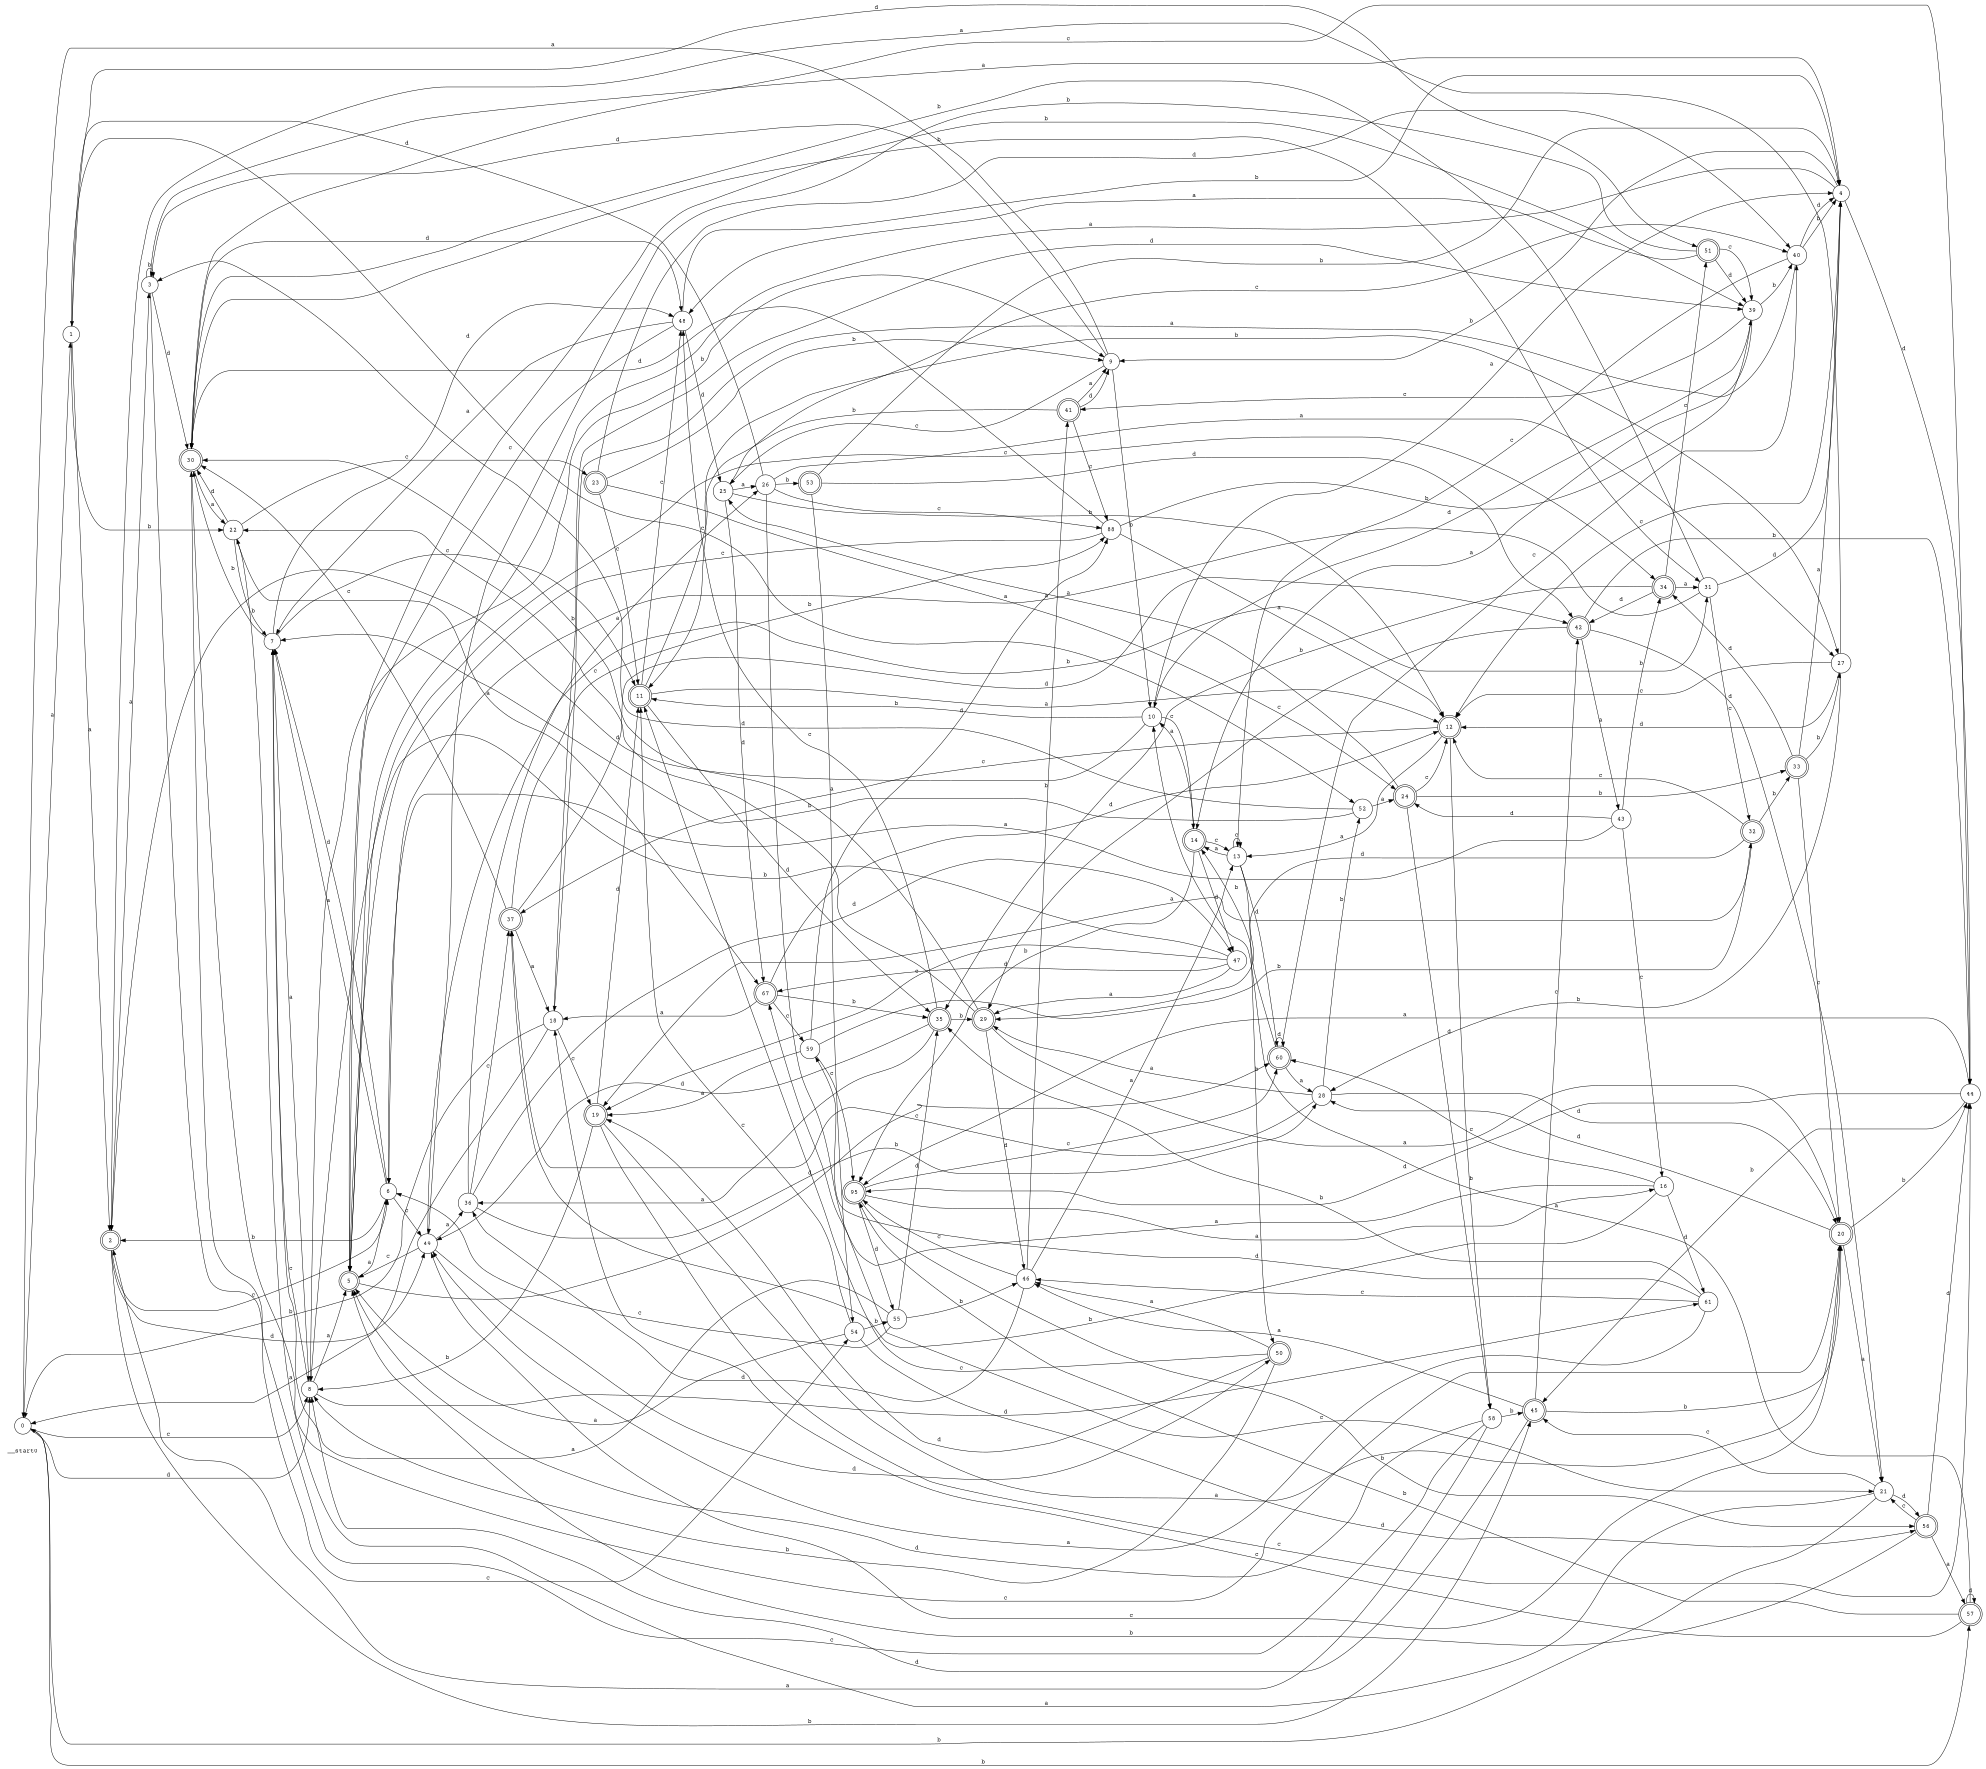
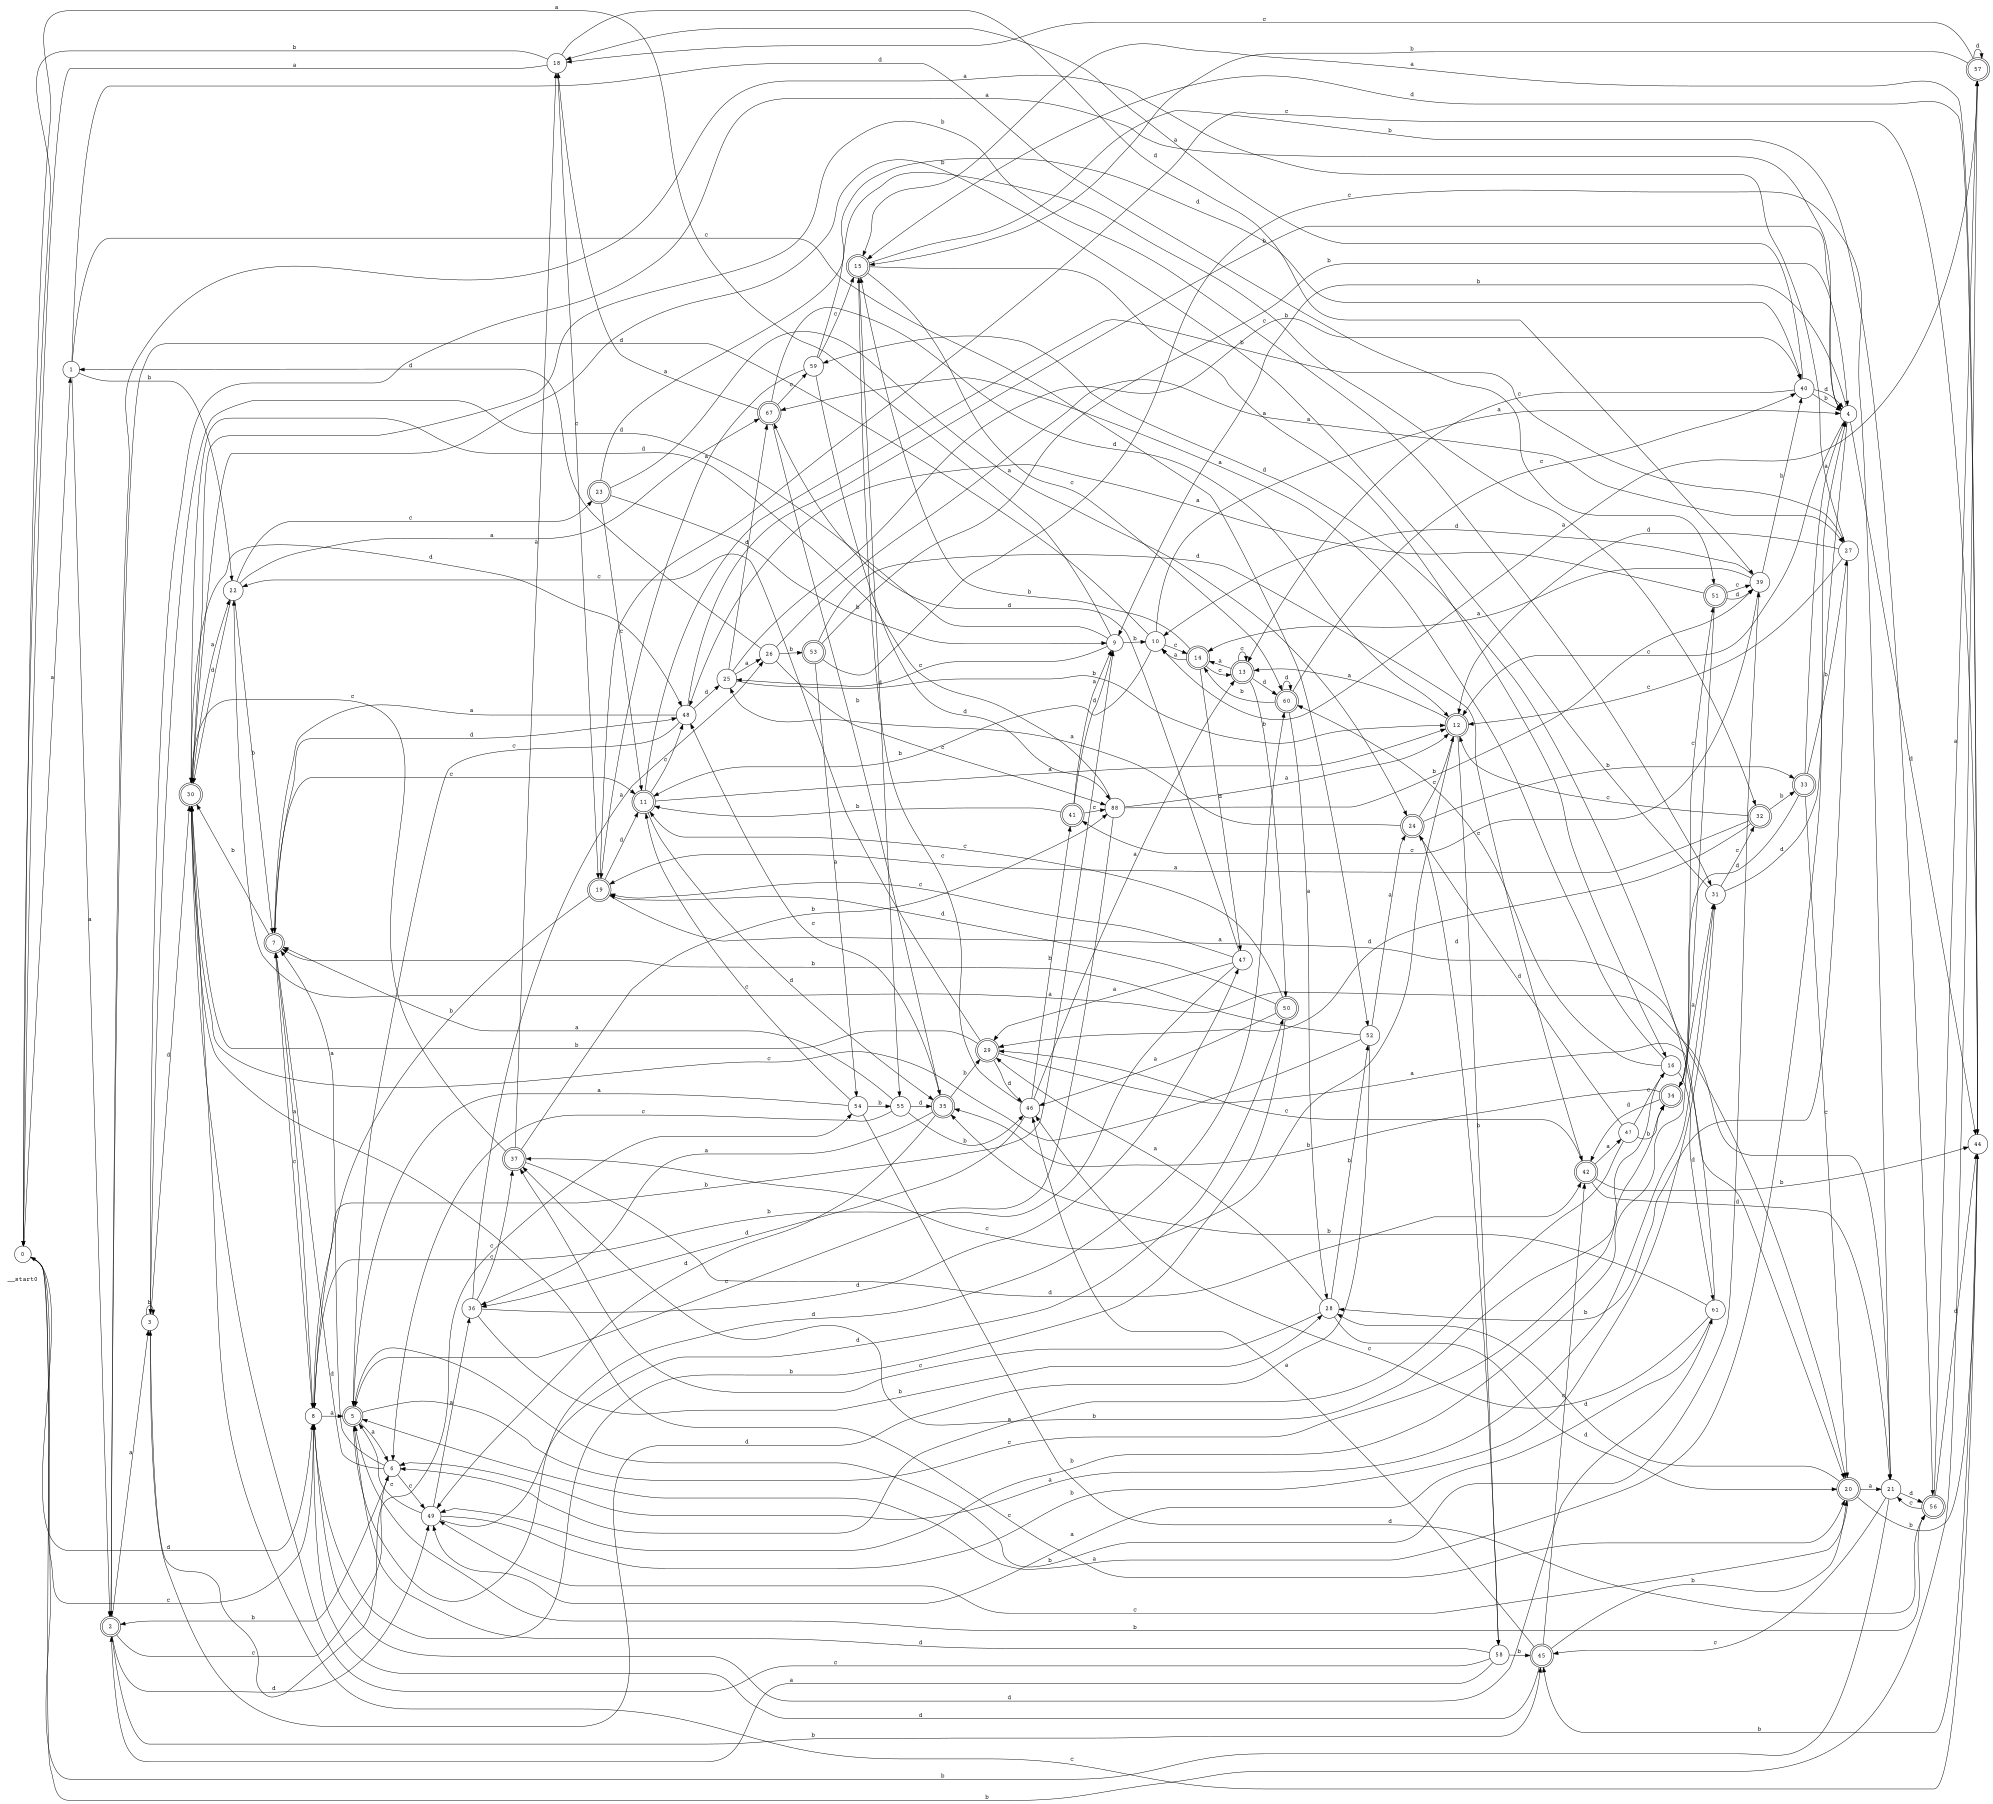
(272, 641) -> (274, 943)
(1237, 857) -> (1242, 672)
none -> (687, 1066)
(854, 1192) -> (858, 266)
(960, 1361) -> (1836, 230)
